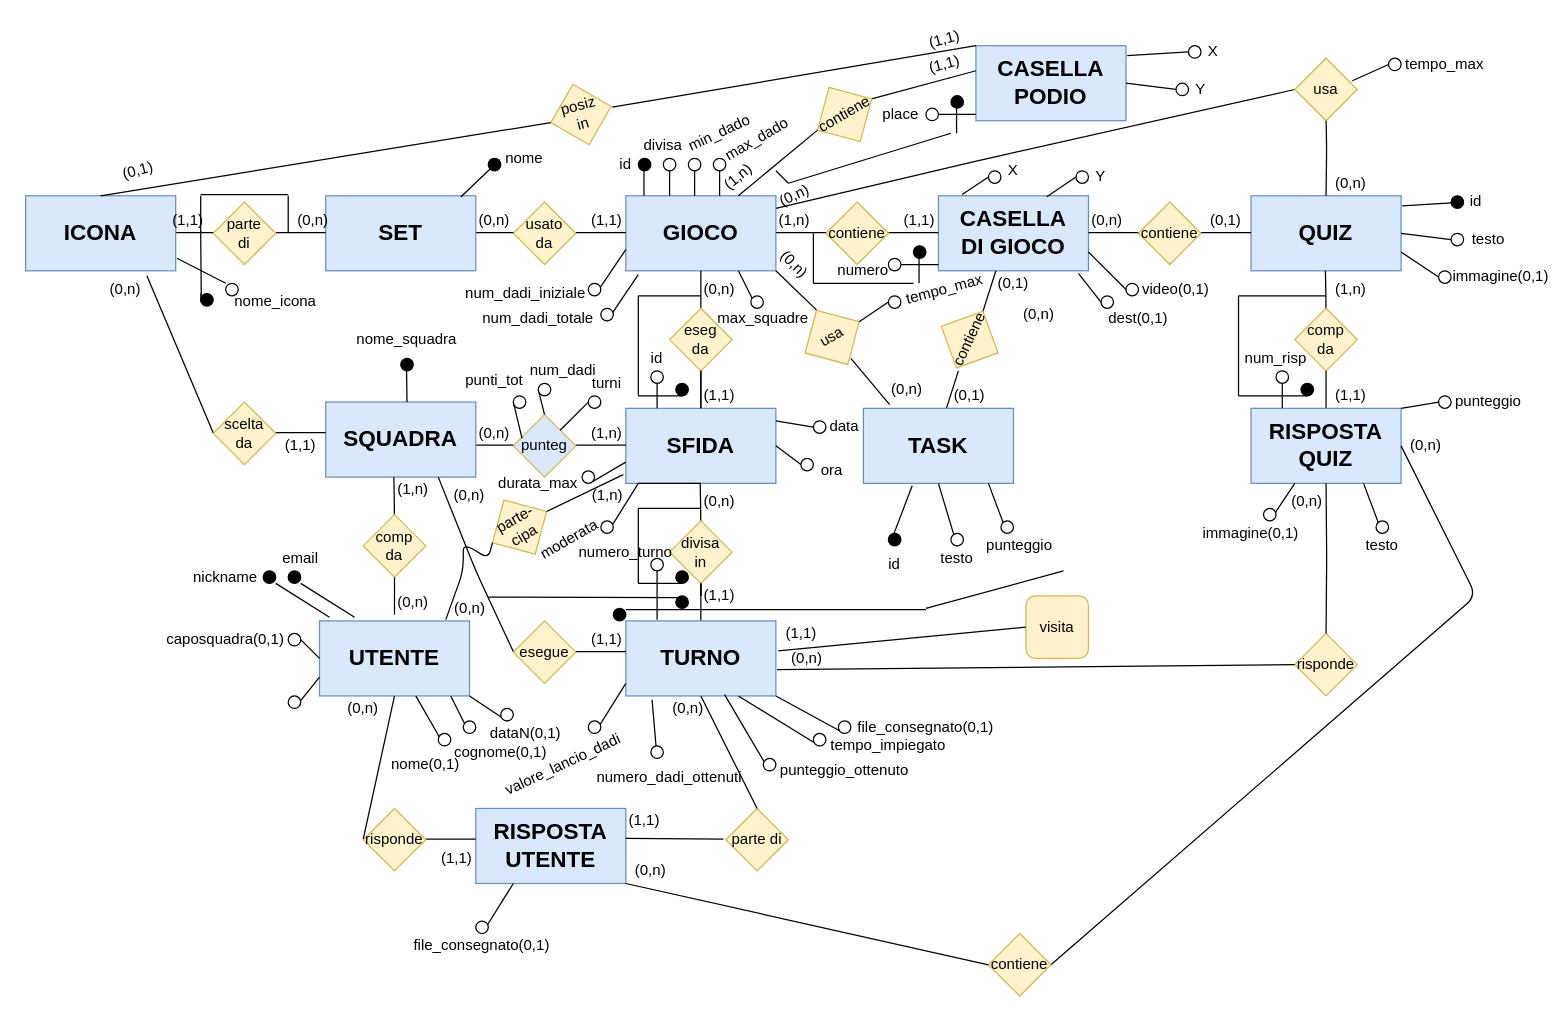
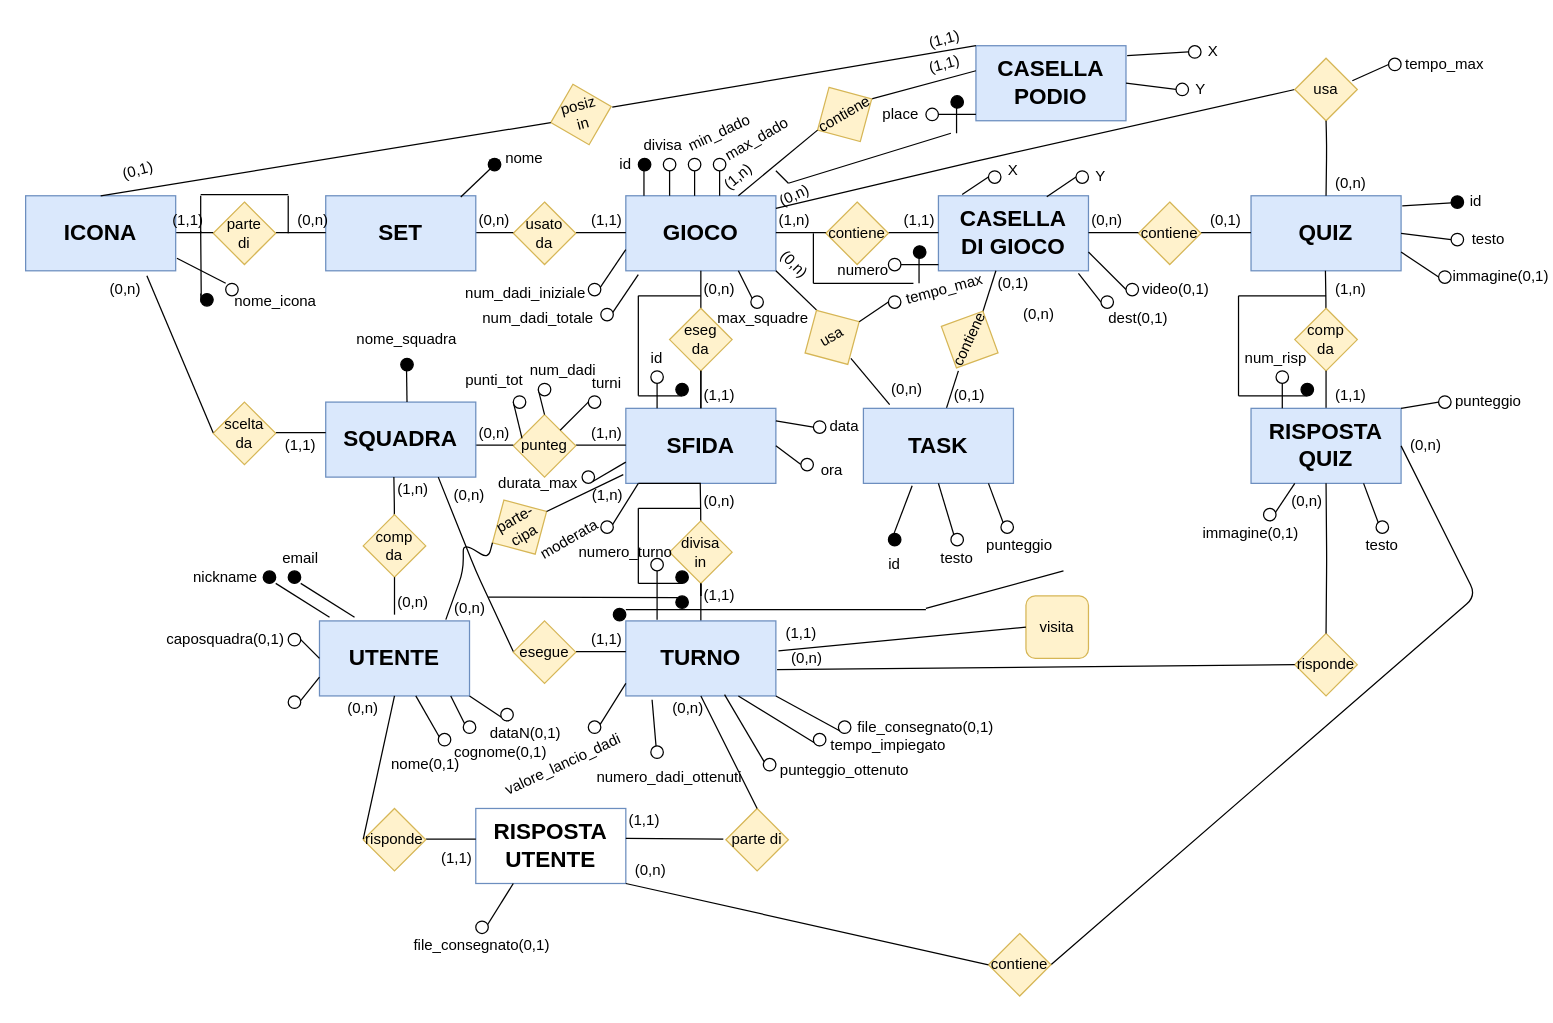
(544, 446) -> (544, 446)
(551, 846) -> (551, 846)
